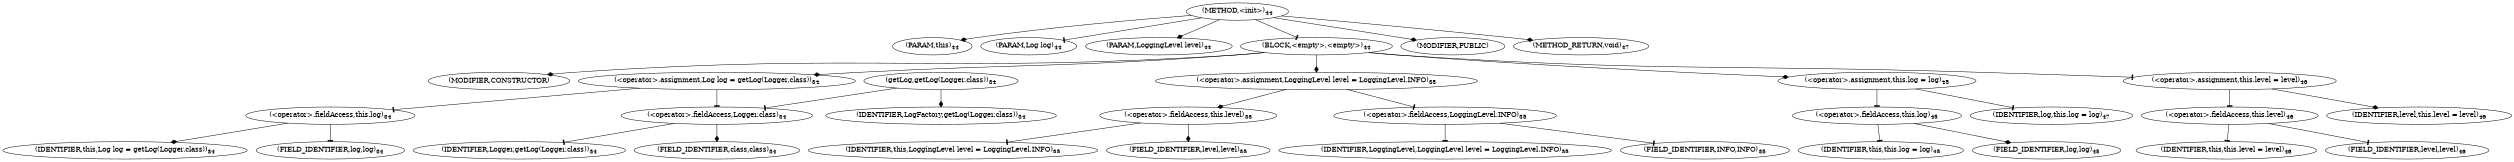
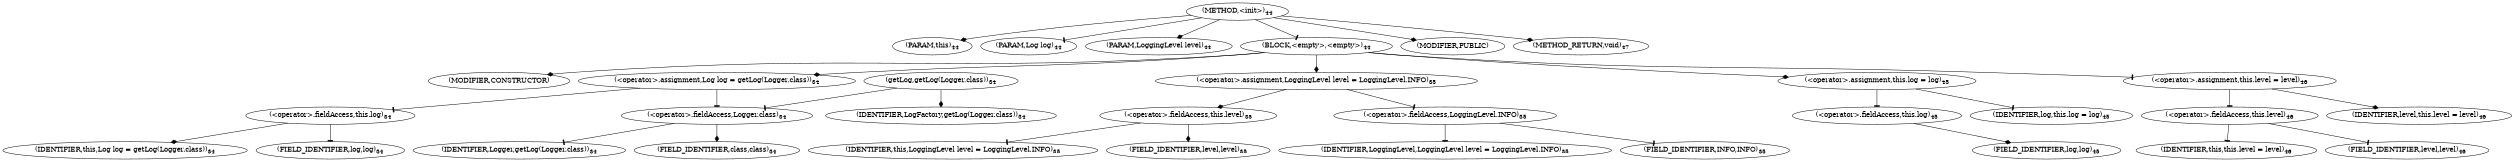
(2106, 115) -> (2106, 115)
(1881, 150) -> none
